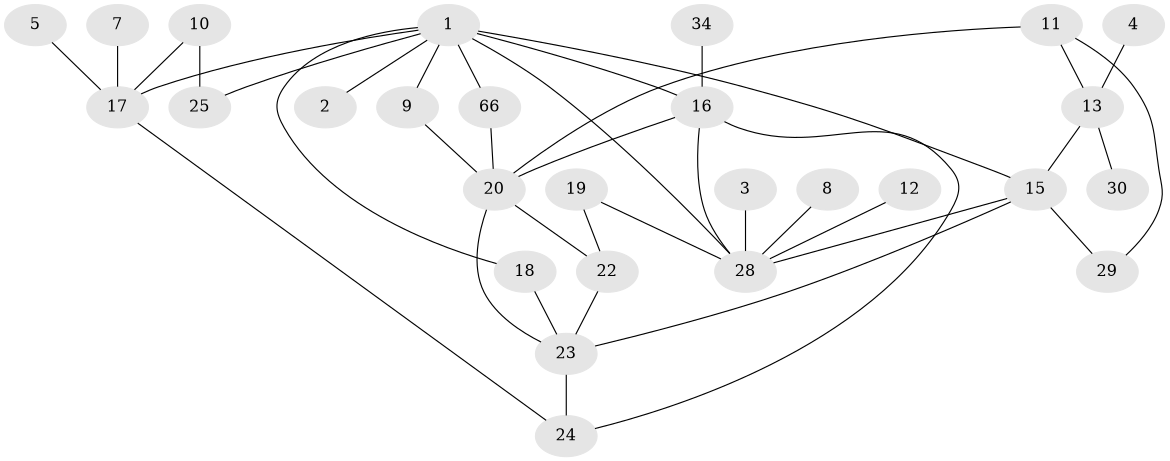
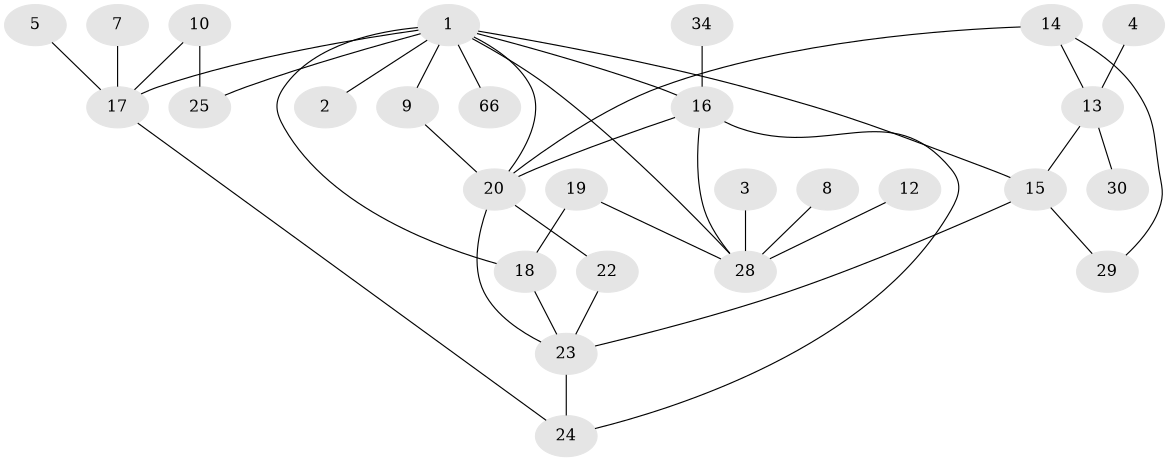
(1051, 25) -> (1051, 25)
(492, 149) -> (533, 94)
(592, 230) -> (555, 224)
(890, 231) -> none
